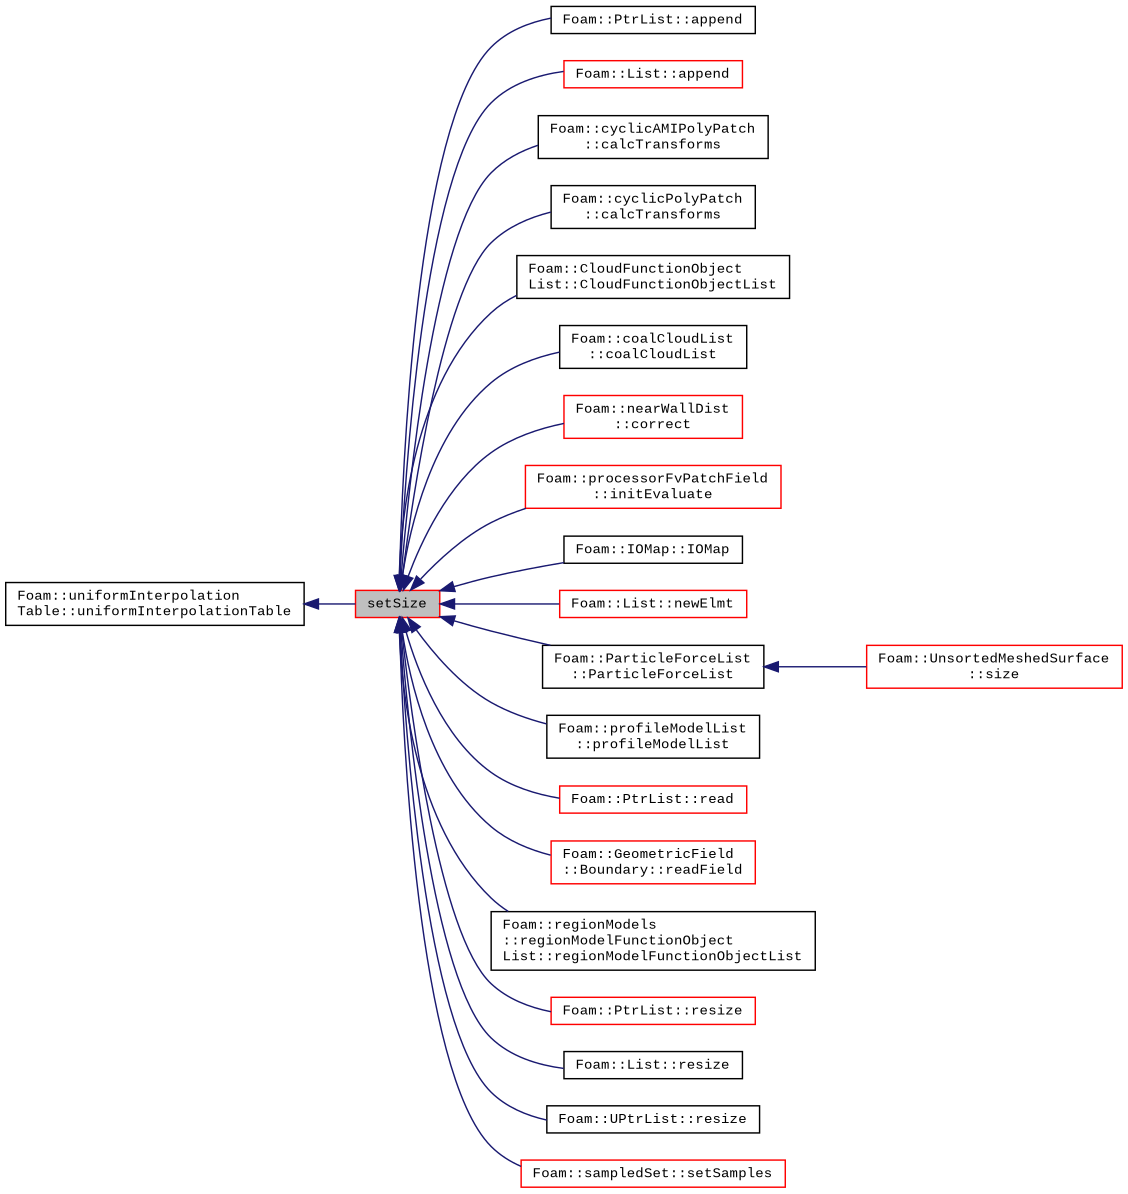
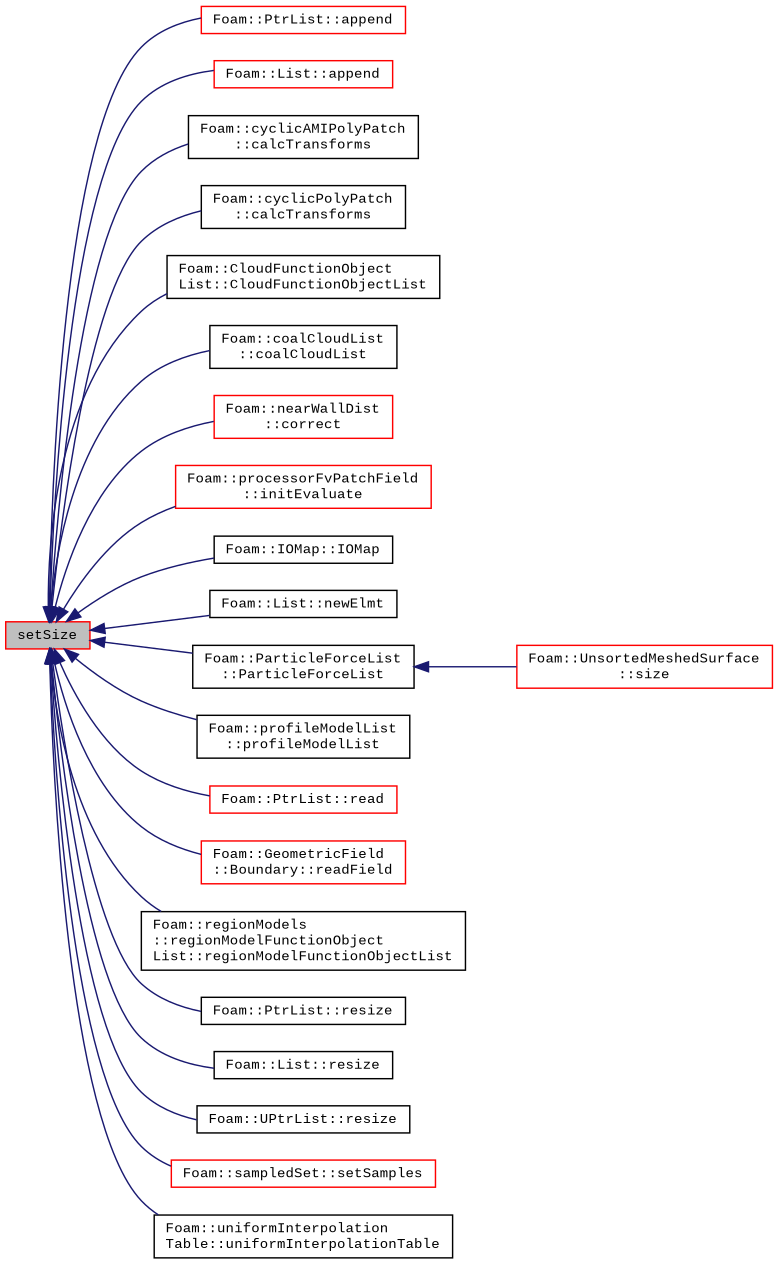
(653, 20) -> (303, 20)
(337, 604) -> (78, 1006)
(653, 604) -> (303, 604)
(653, 1011) -> (303, 1011)
